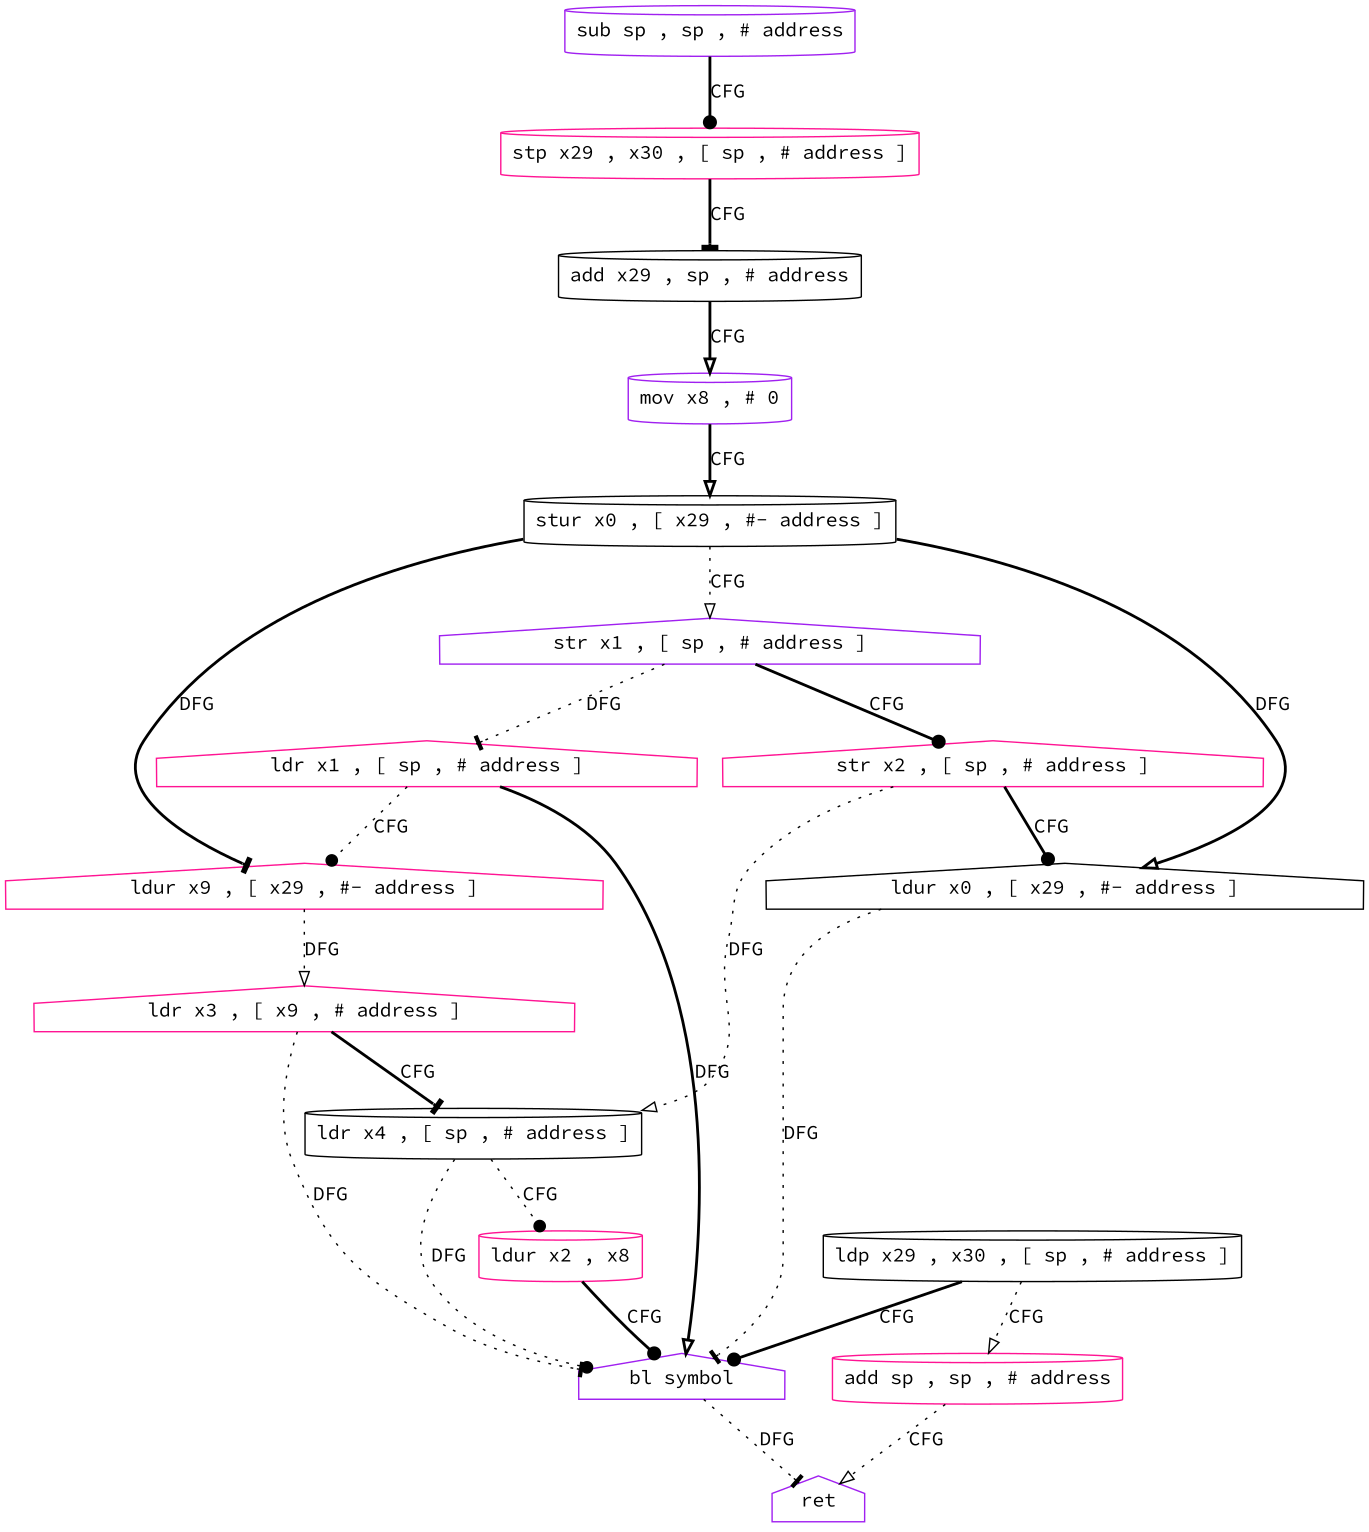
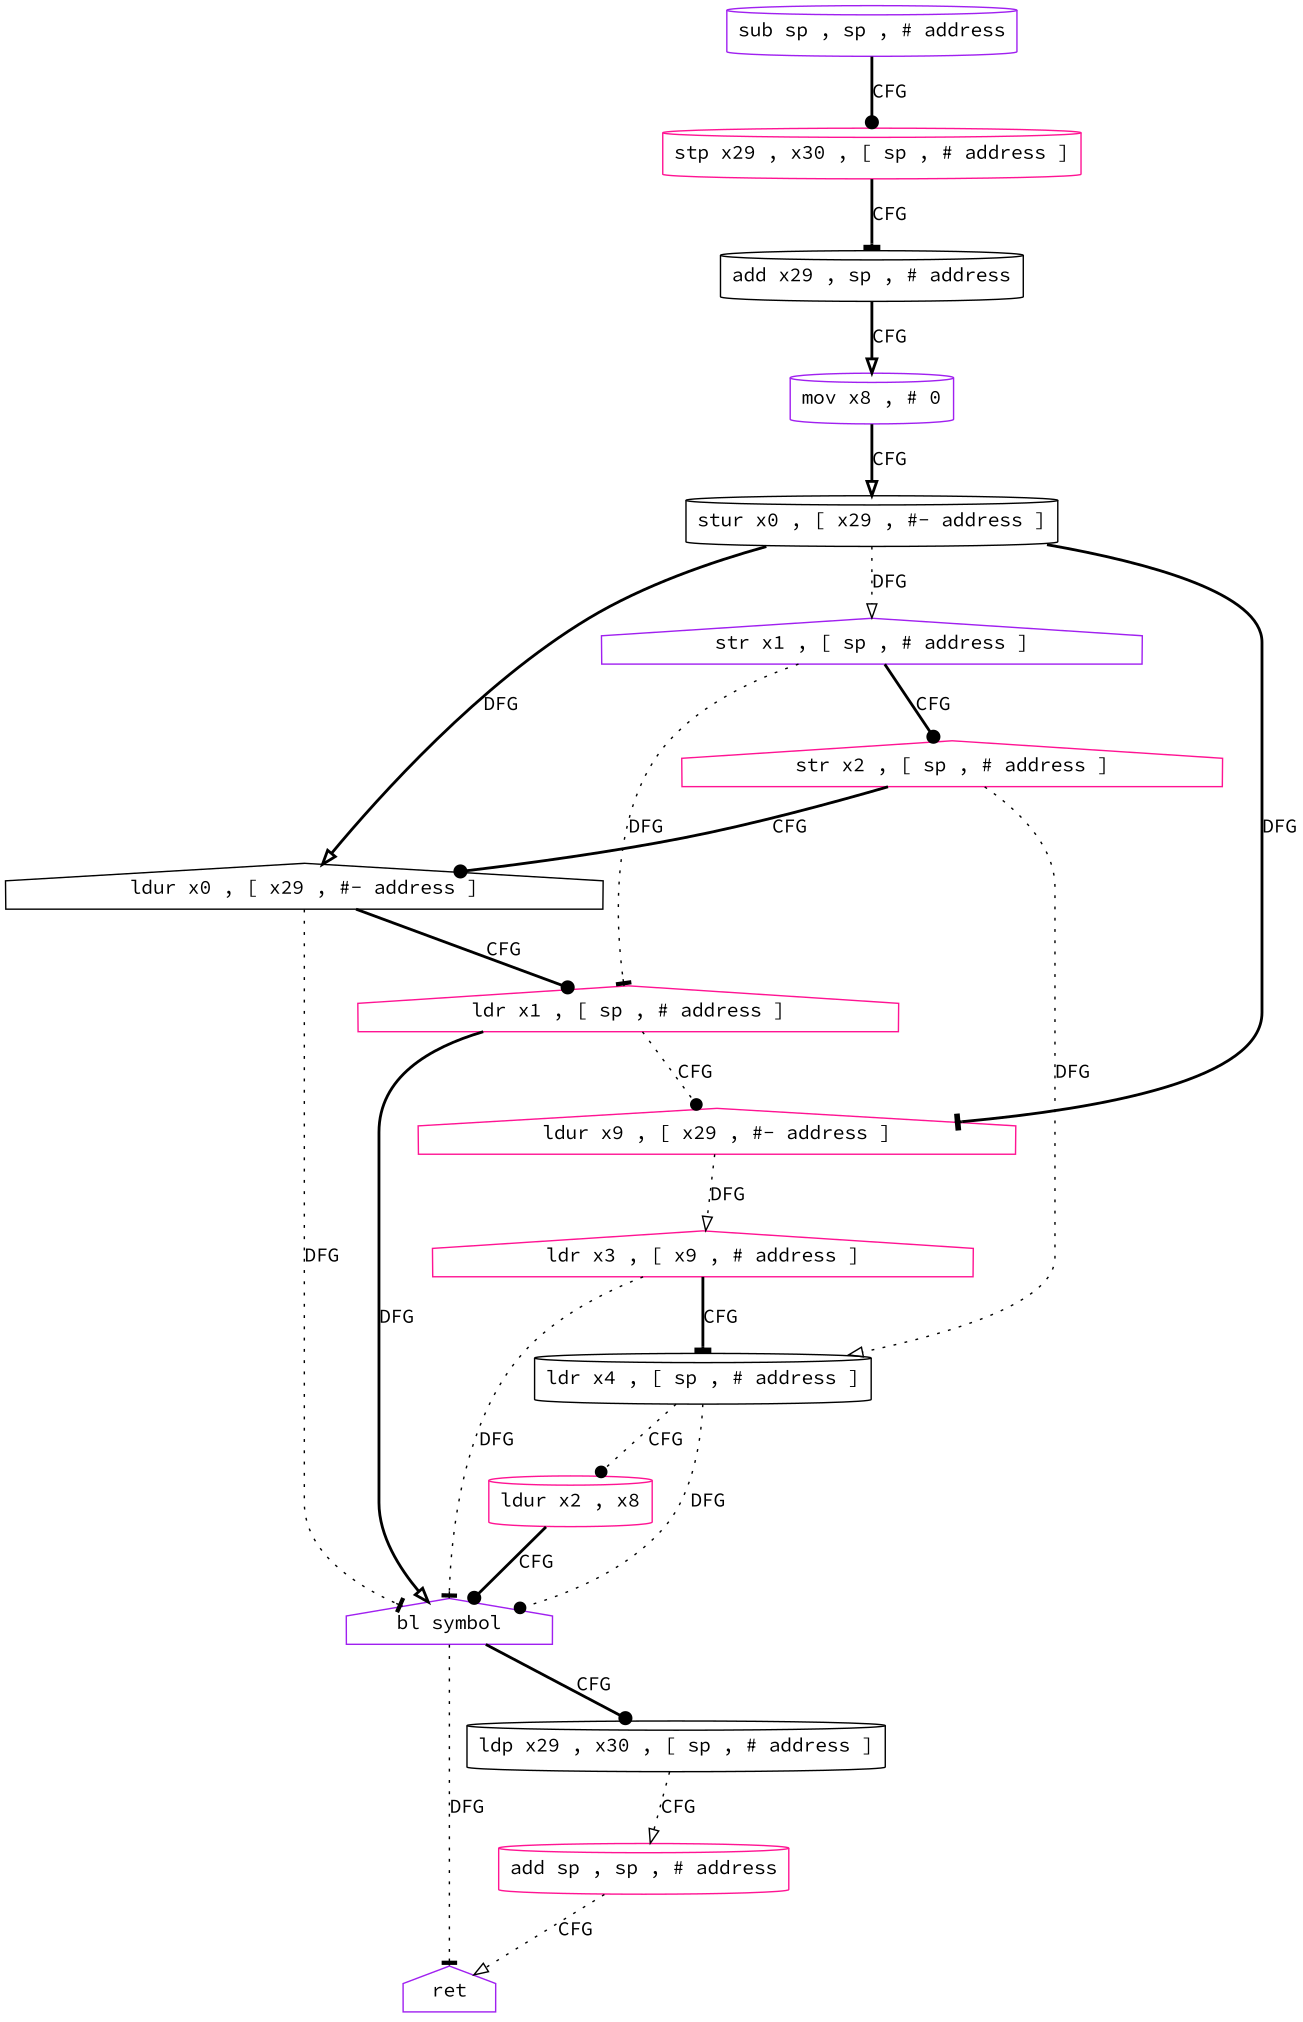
(728, 582) -> (889, 582)
none -> (459, 947)
(851, 1320) -> (553, 1680)
